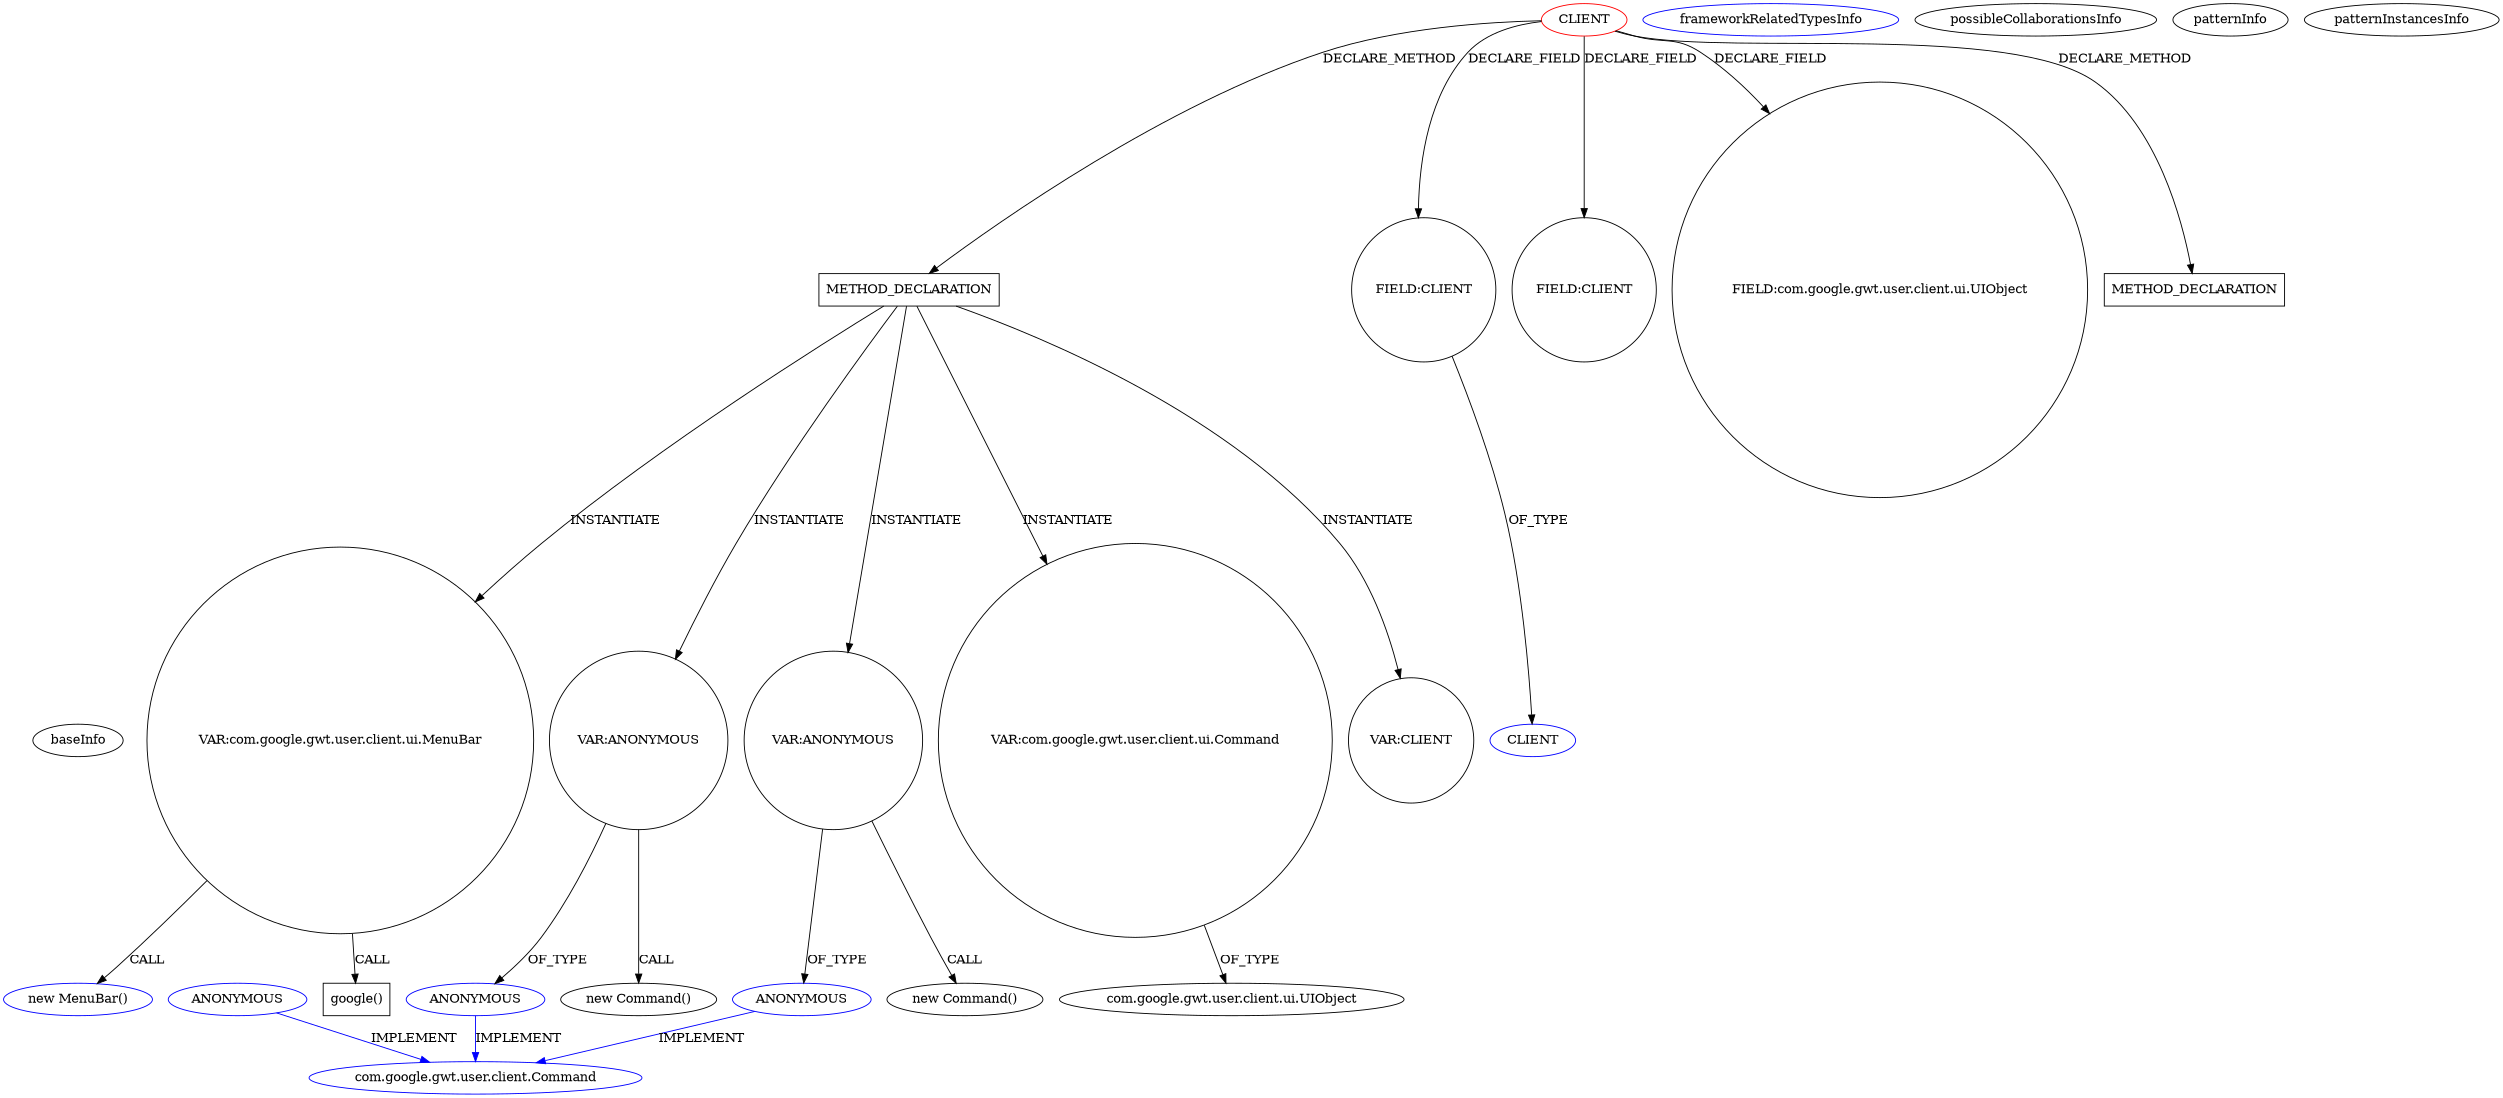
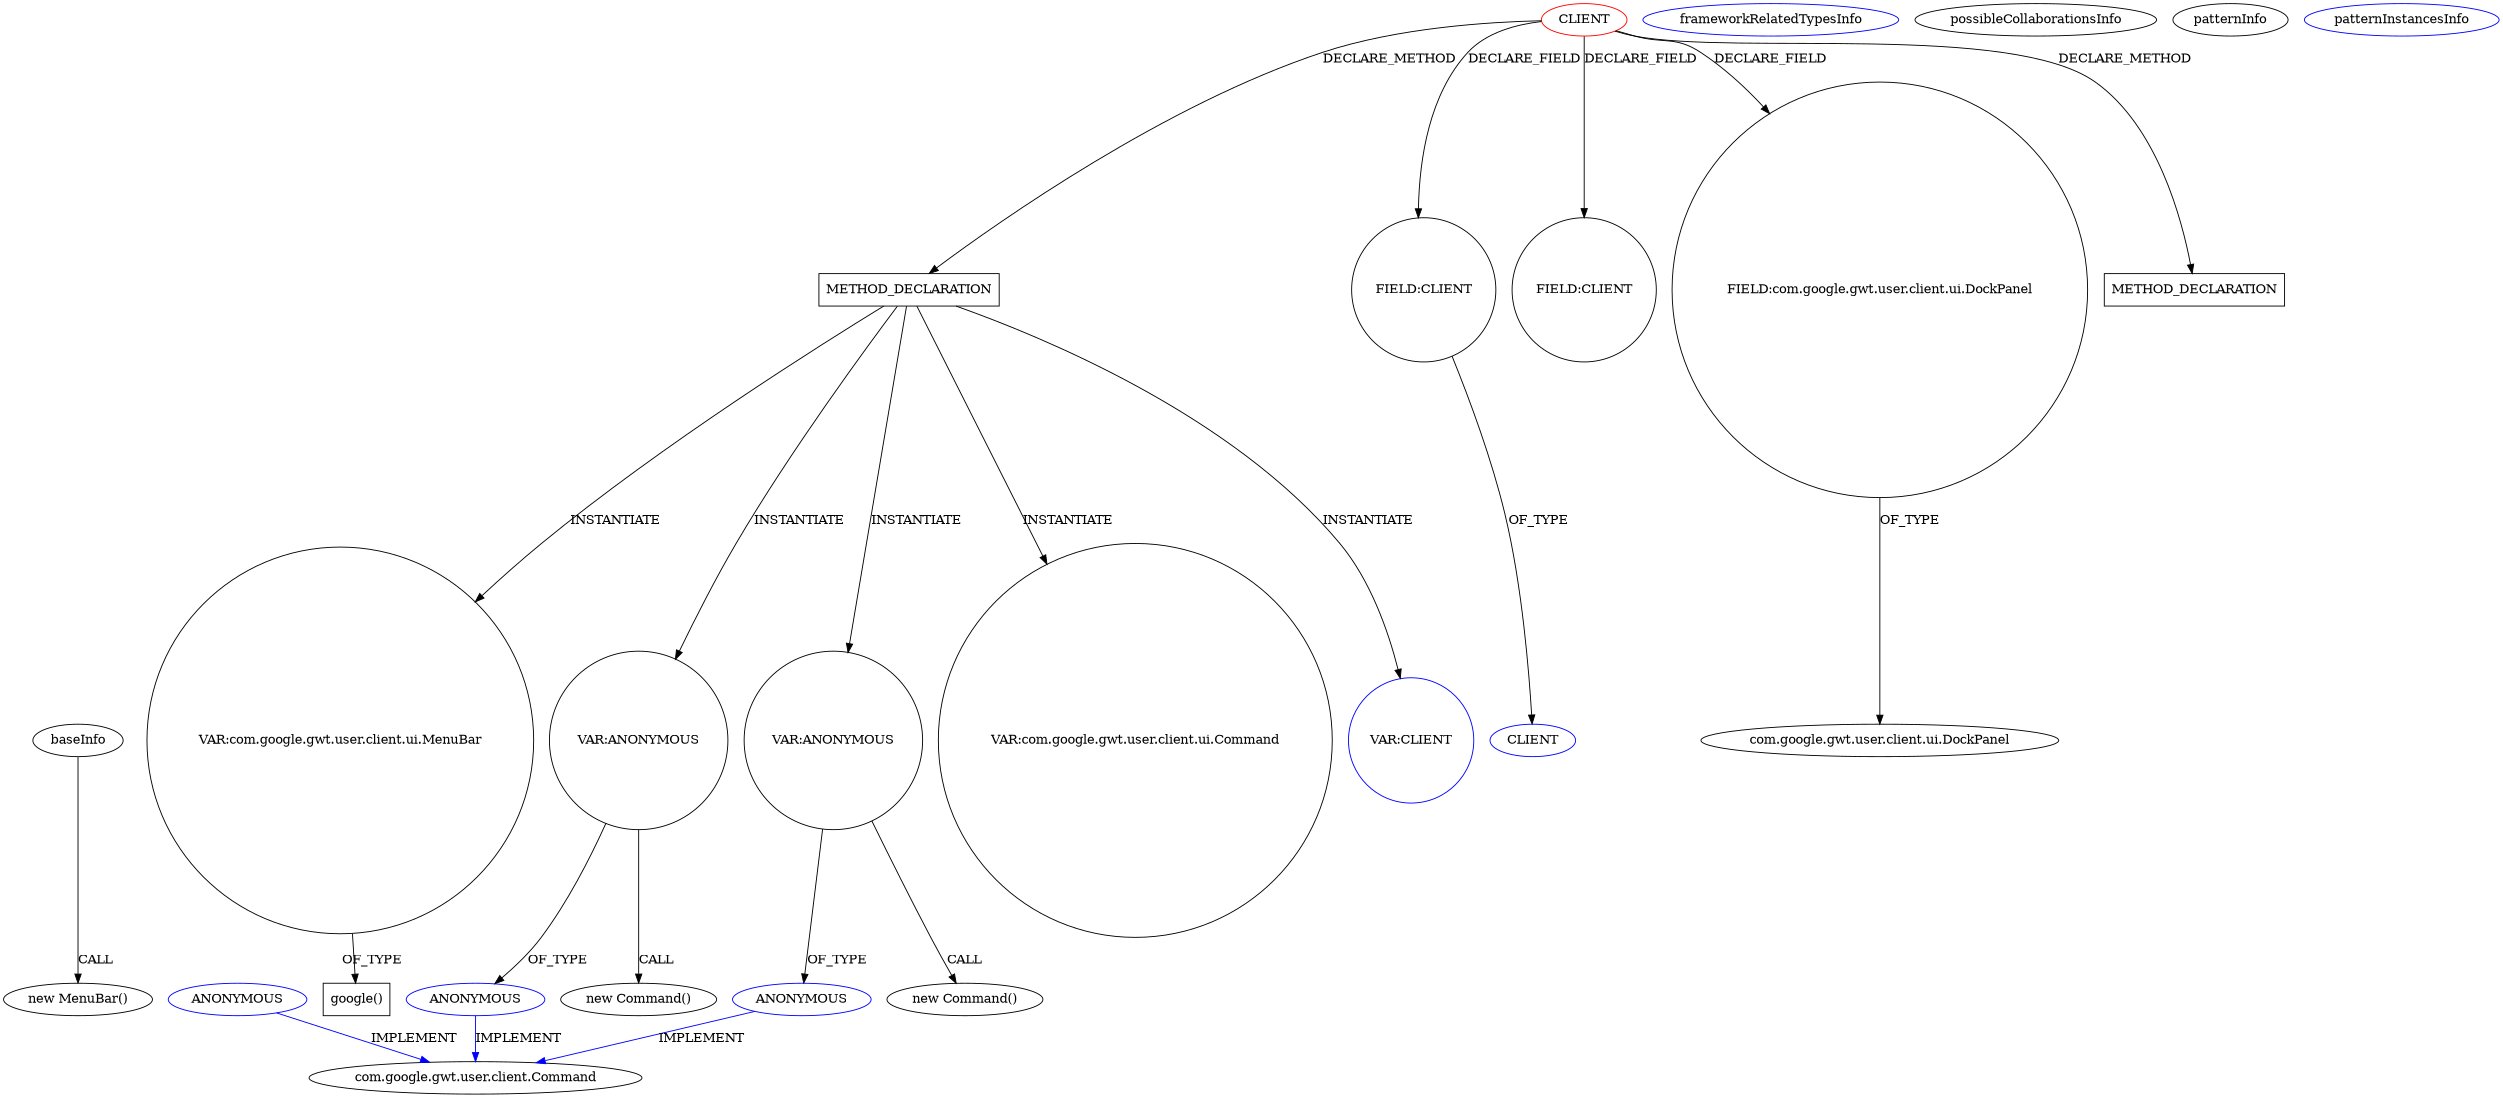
(2402, 20) -> (2402, 20)
(1880, 290) -> (1880, 290)
(1411, 740) -> (1411, 740)
none -> (1880, 740)
(156, 930) -> (78, 865)
(372, 960) -> (372, 960)
(78, 999) -> (78, 999)
(1232, 999) -> none
(476, 1078) -> (476, 1078)
